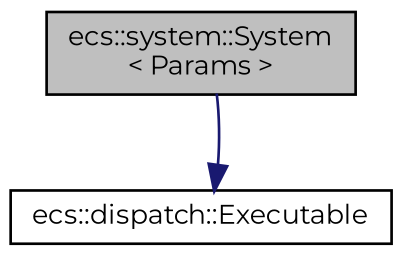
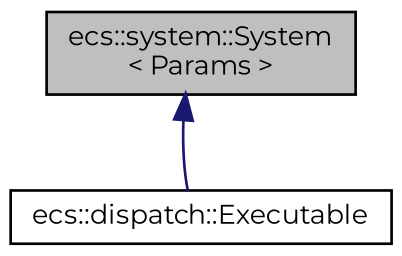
(219, 129) -> (184, 156)
